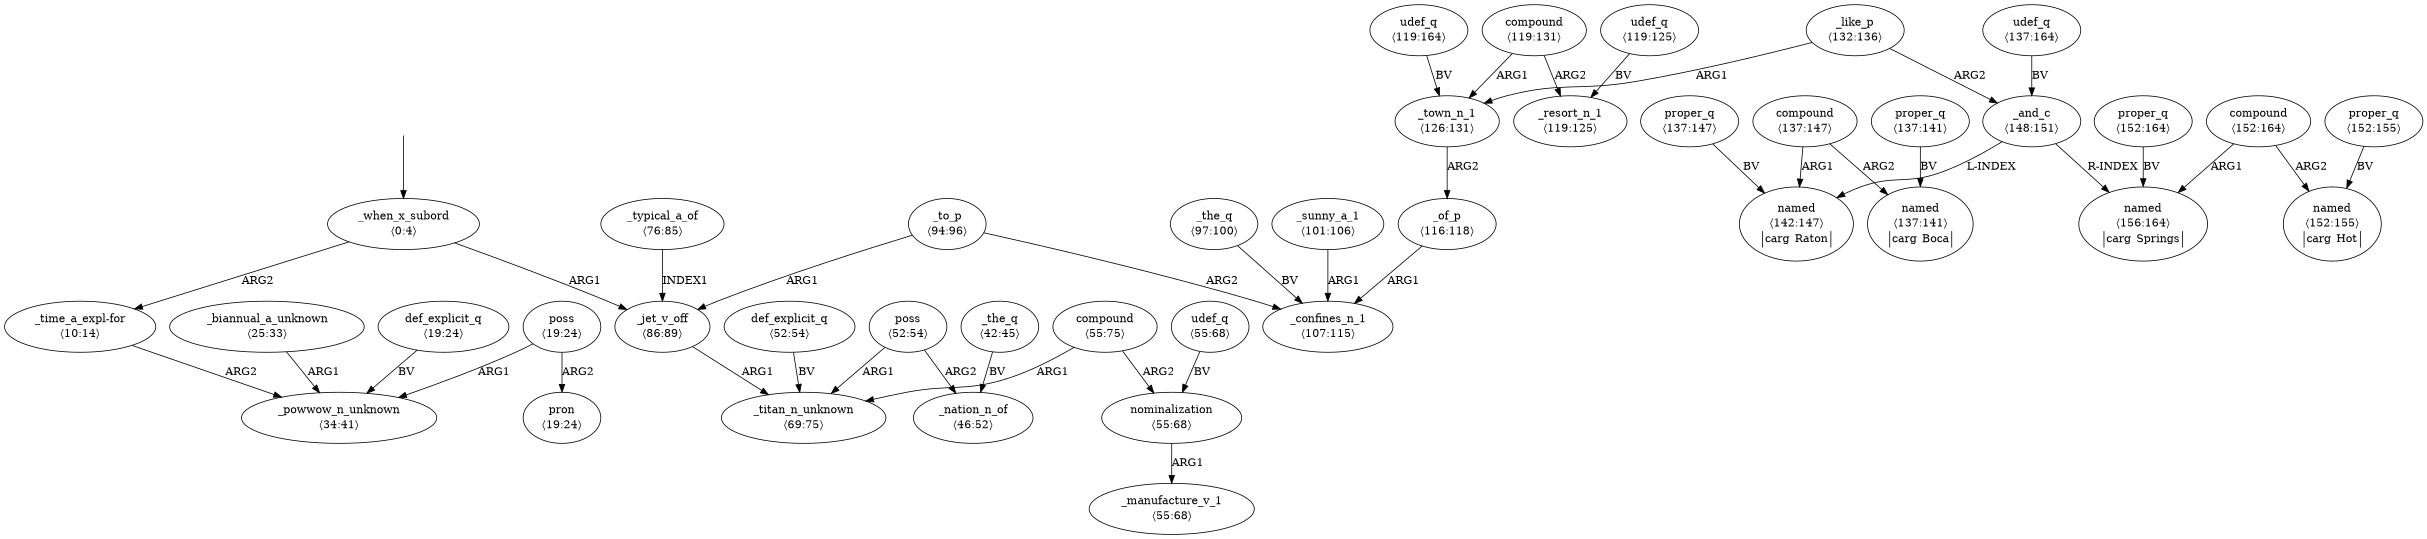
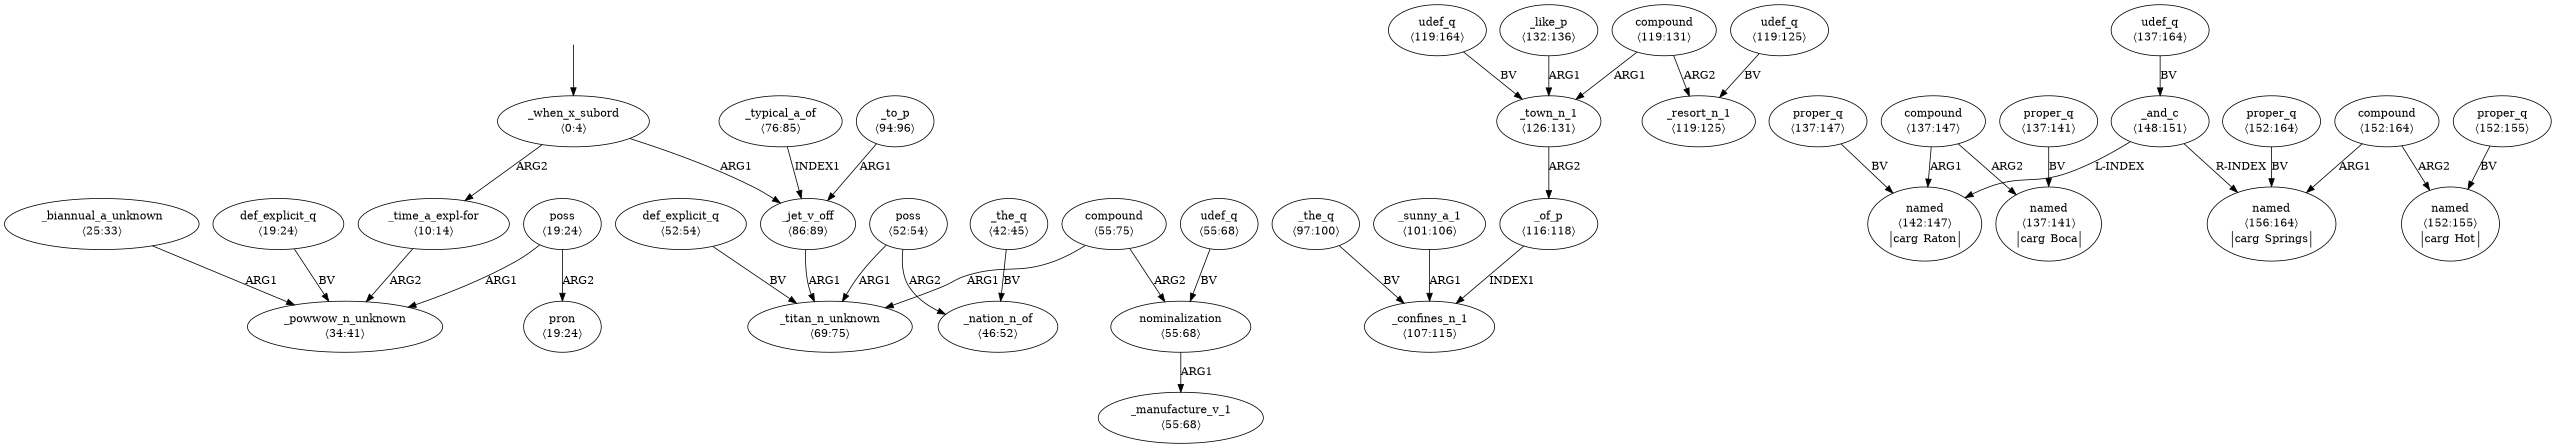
(1940, 74) -> none
(1129, 267) -> none
(1404, 281) -> (1512, 281)
